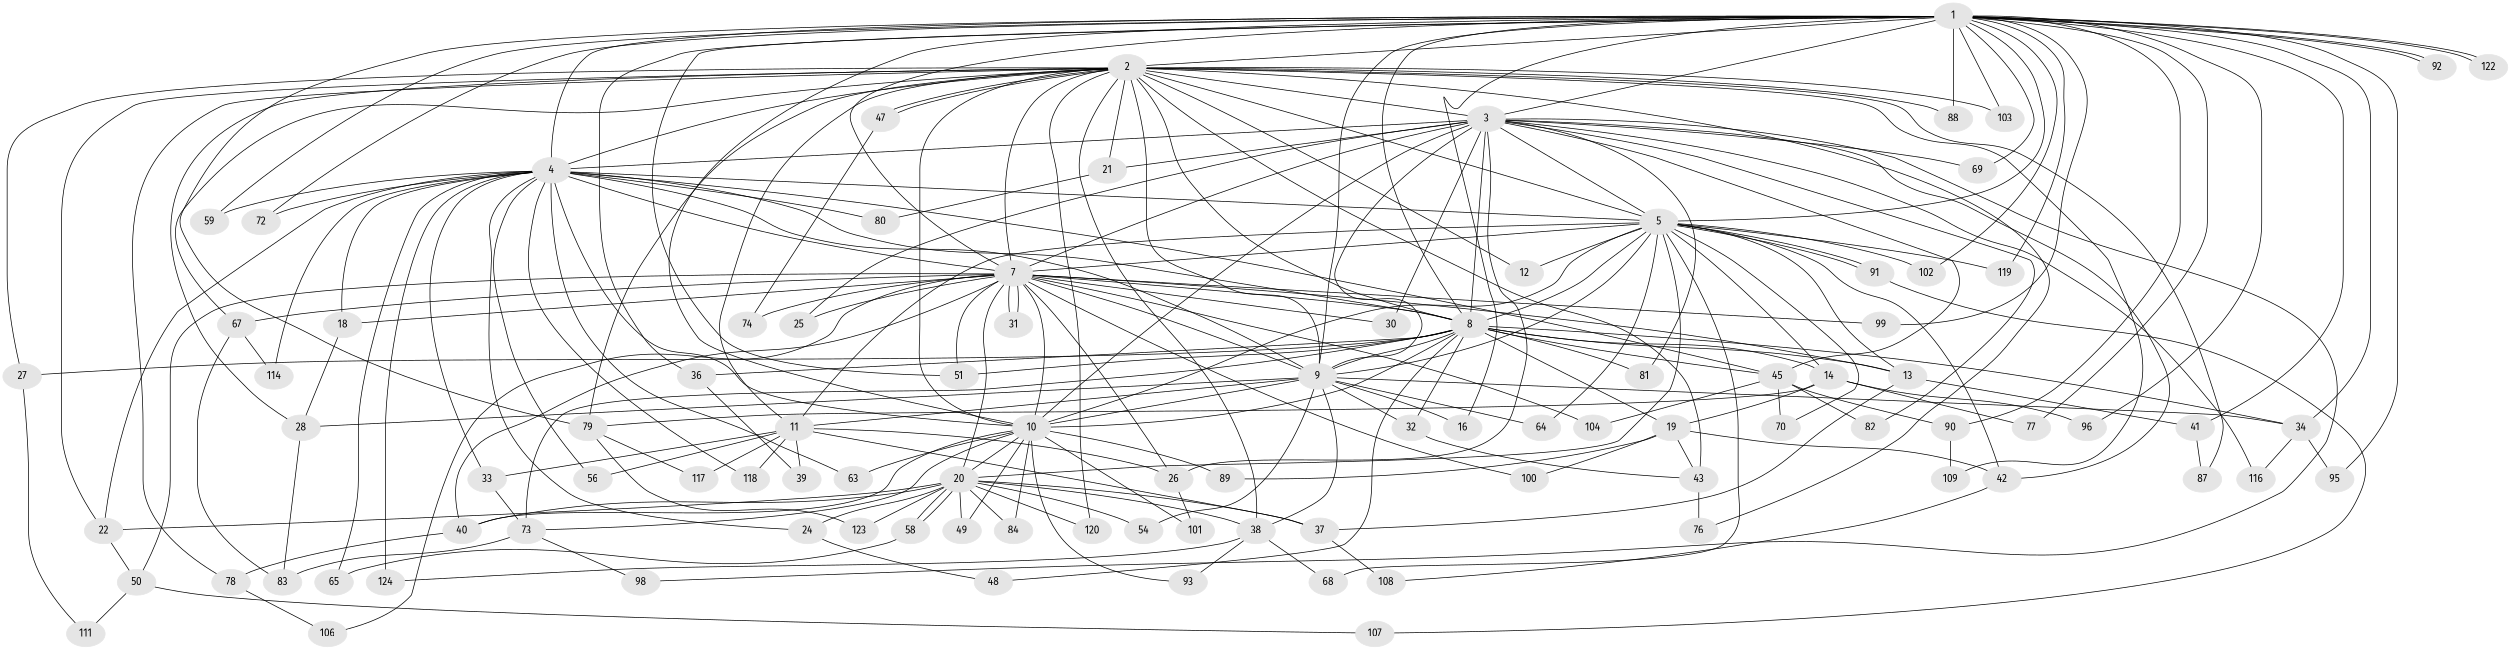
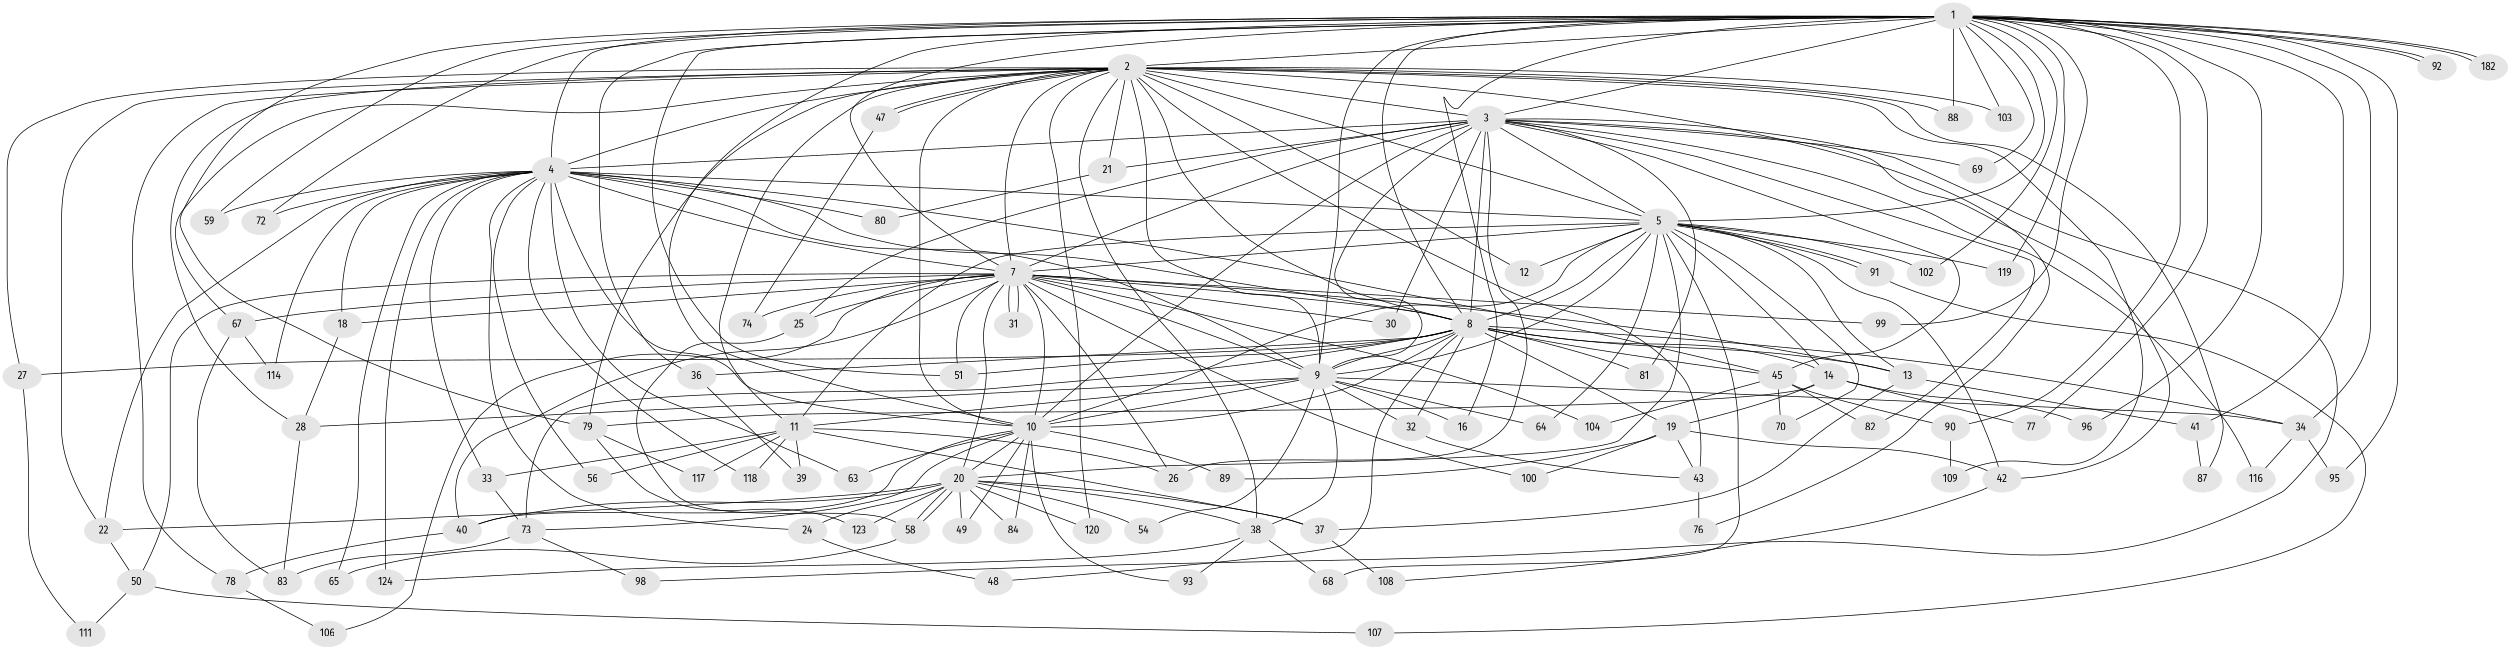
(2488, 67) -> (2488, 67)
none -> (660, 475)
(1195, 531) -> none
